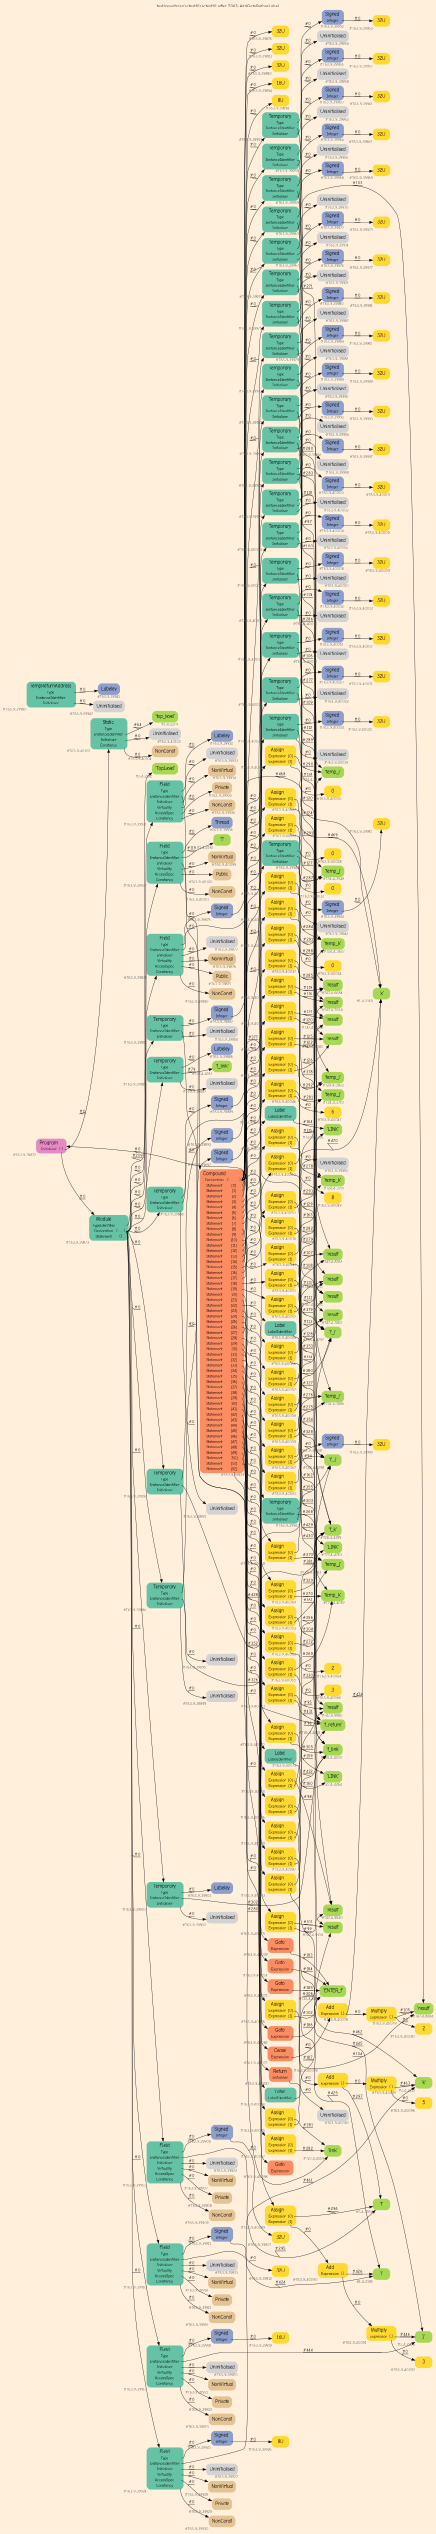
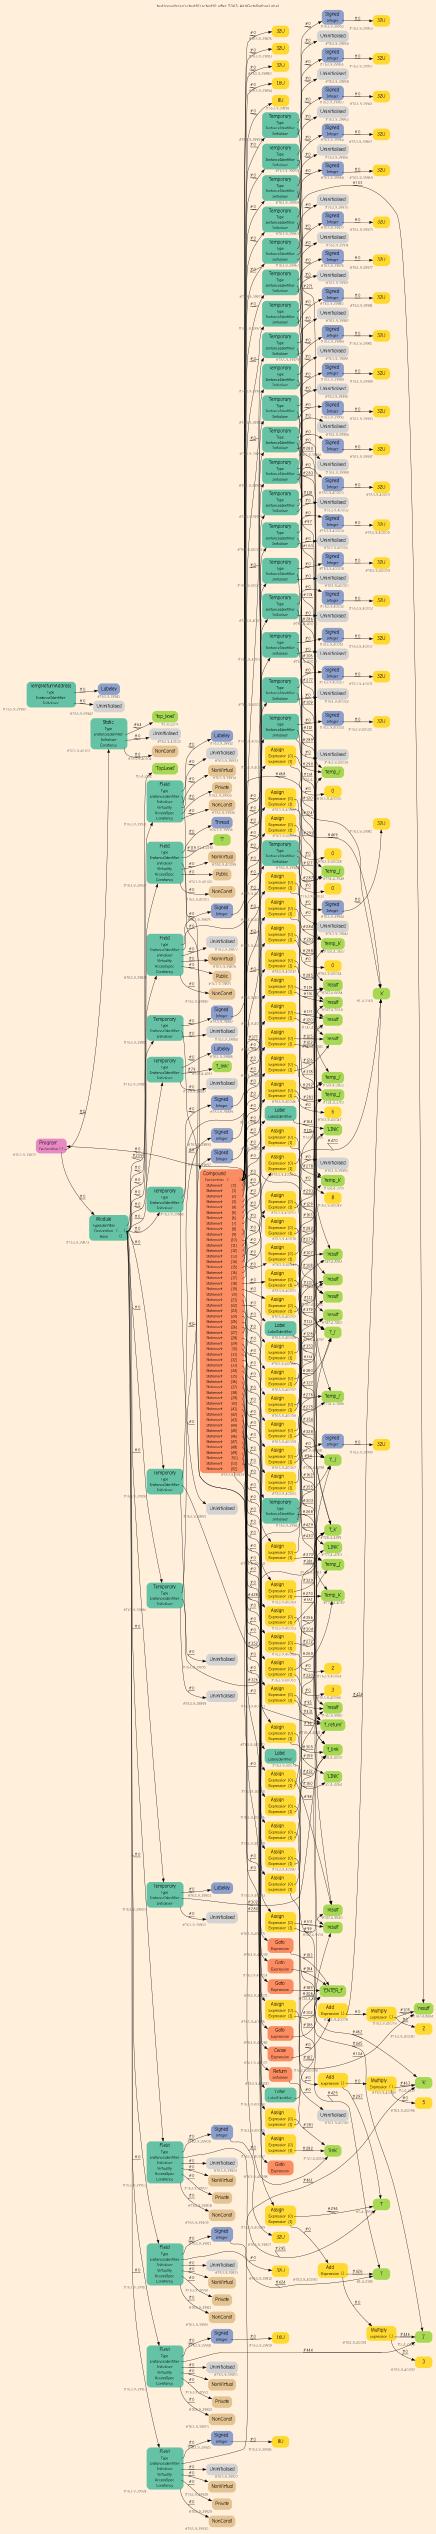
(49, 1149) -> (49, 1149)
(104, 1236) -> (104, 1236)
